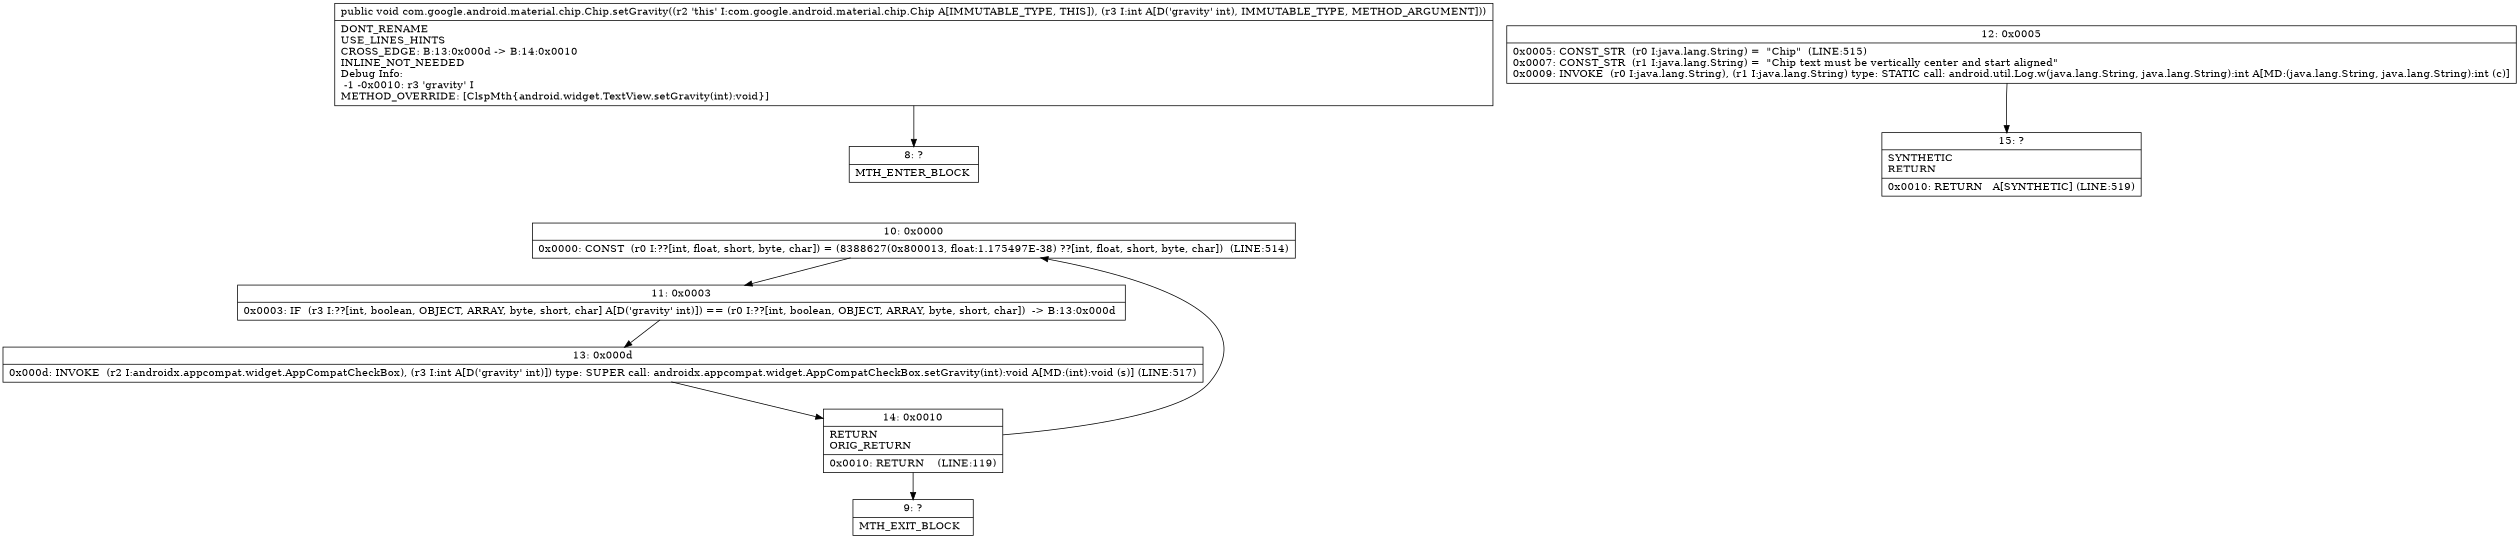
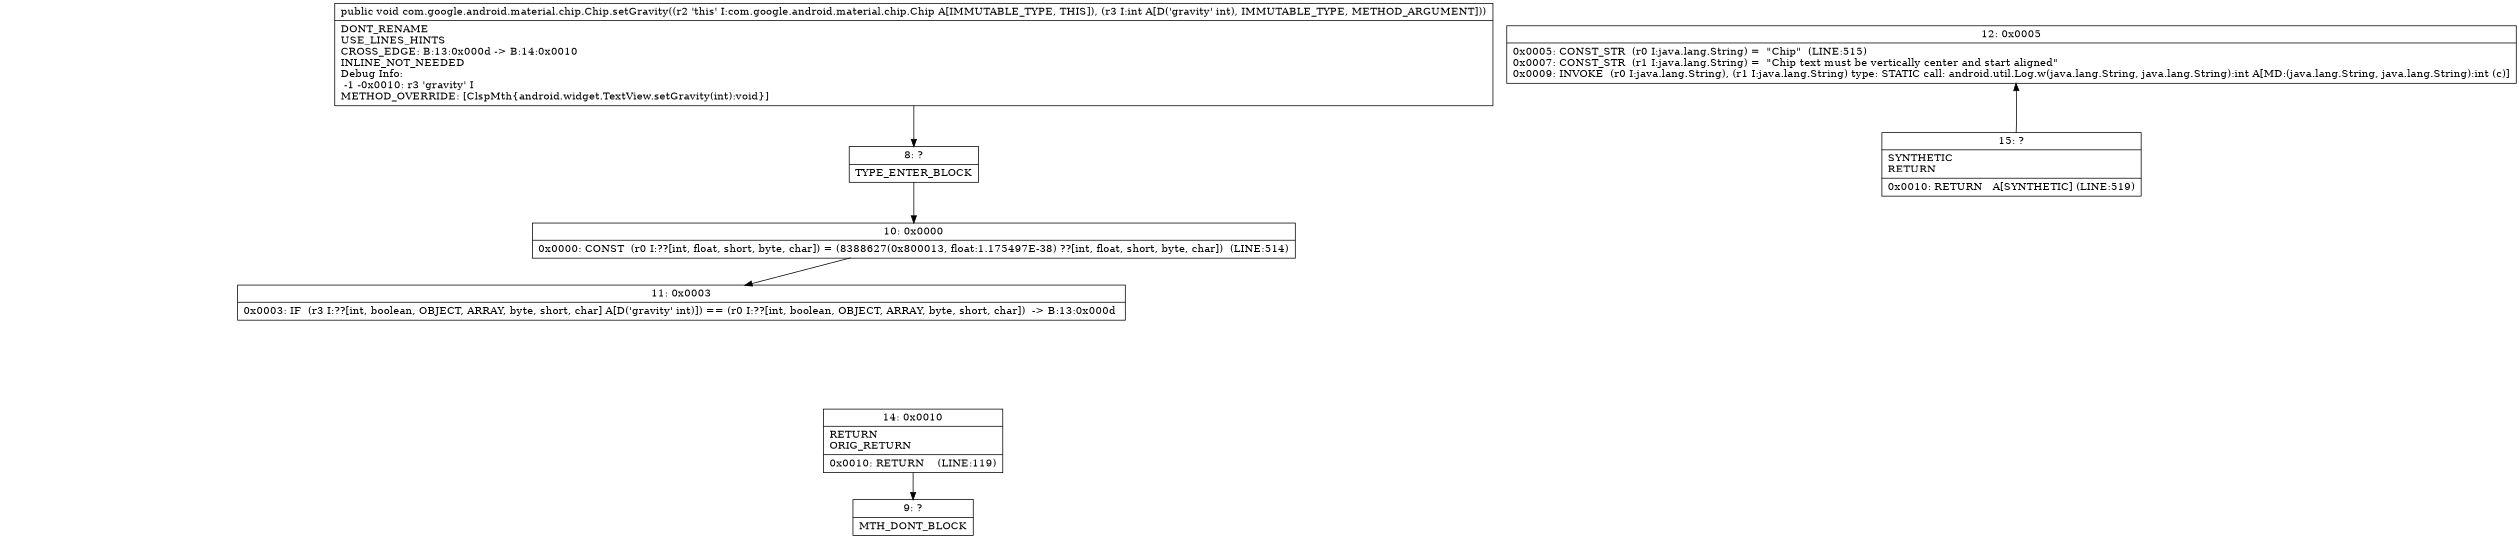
(2006, 104) -> (2017, 112)
(913, 173) -> (914, 173)
(603, 365) -> none
(1216, 370) -> (914, 199)
(910, 526) -> (913, 526)
